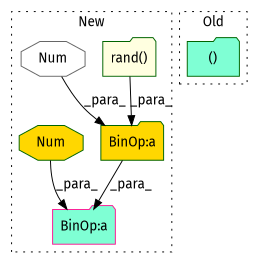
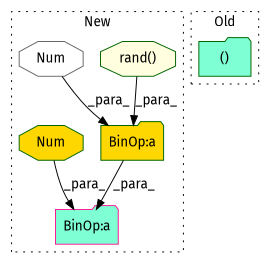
(129, 59) -> (138, 59)
